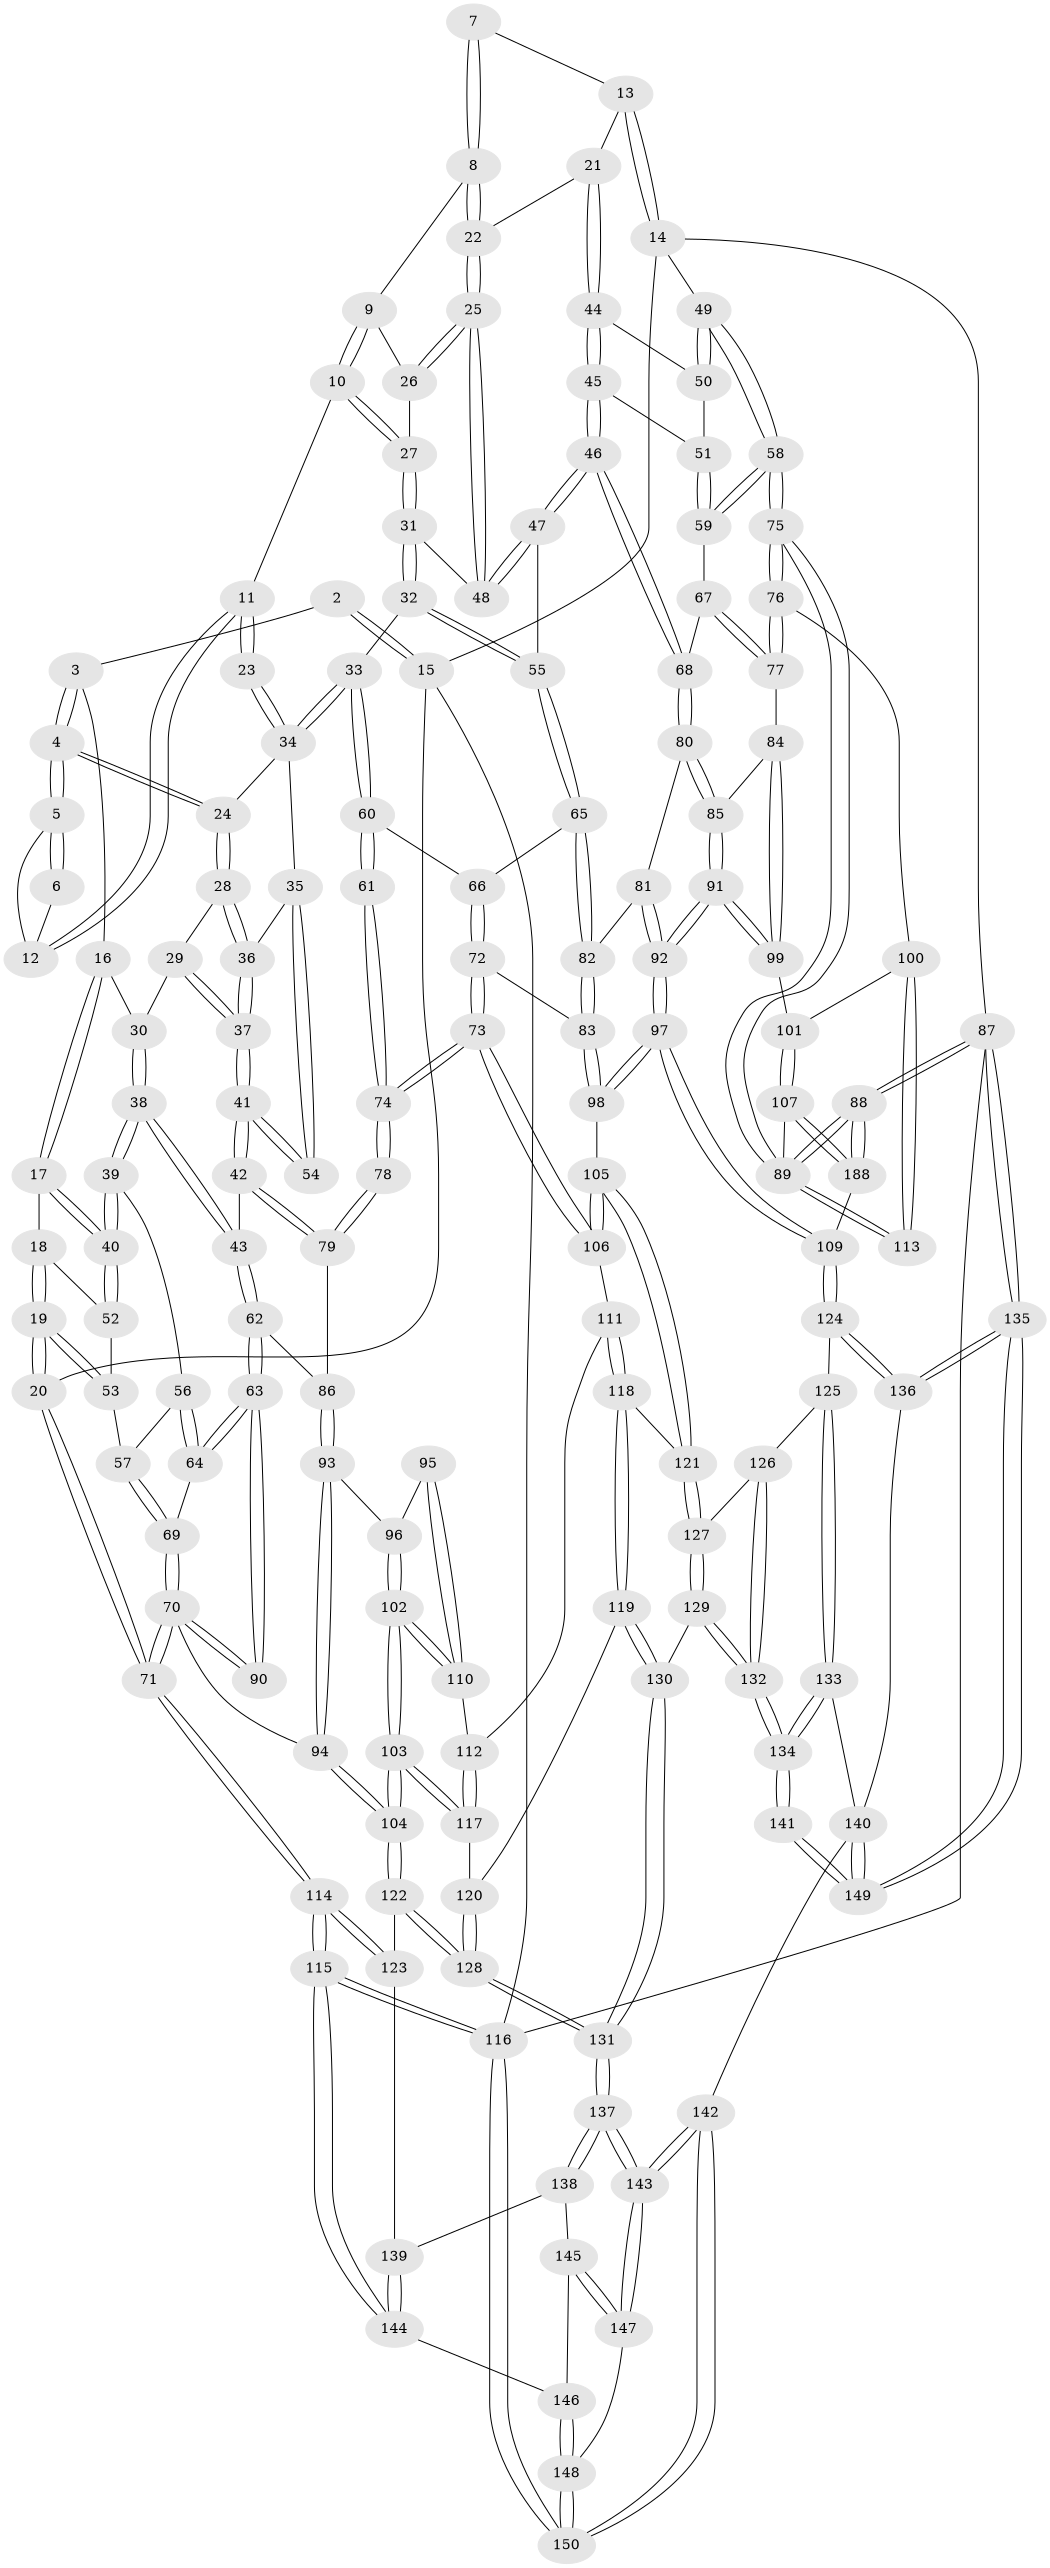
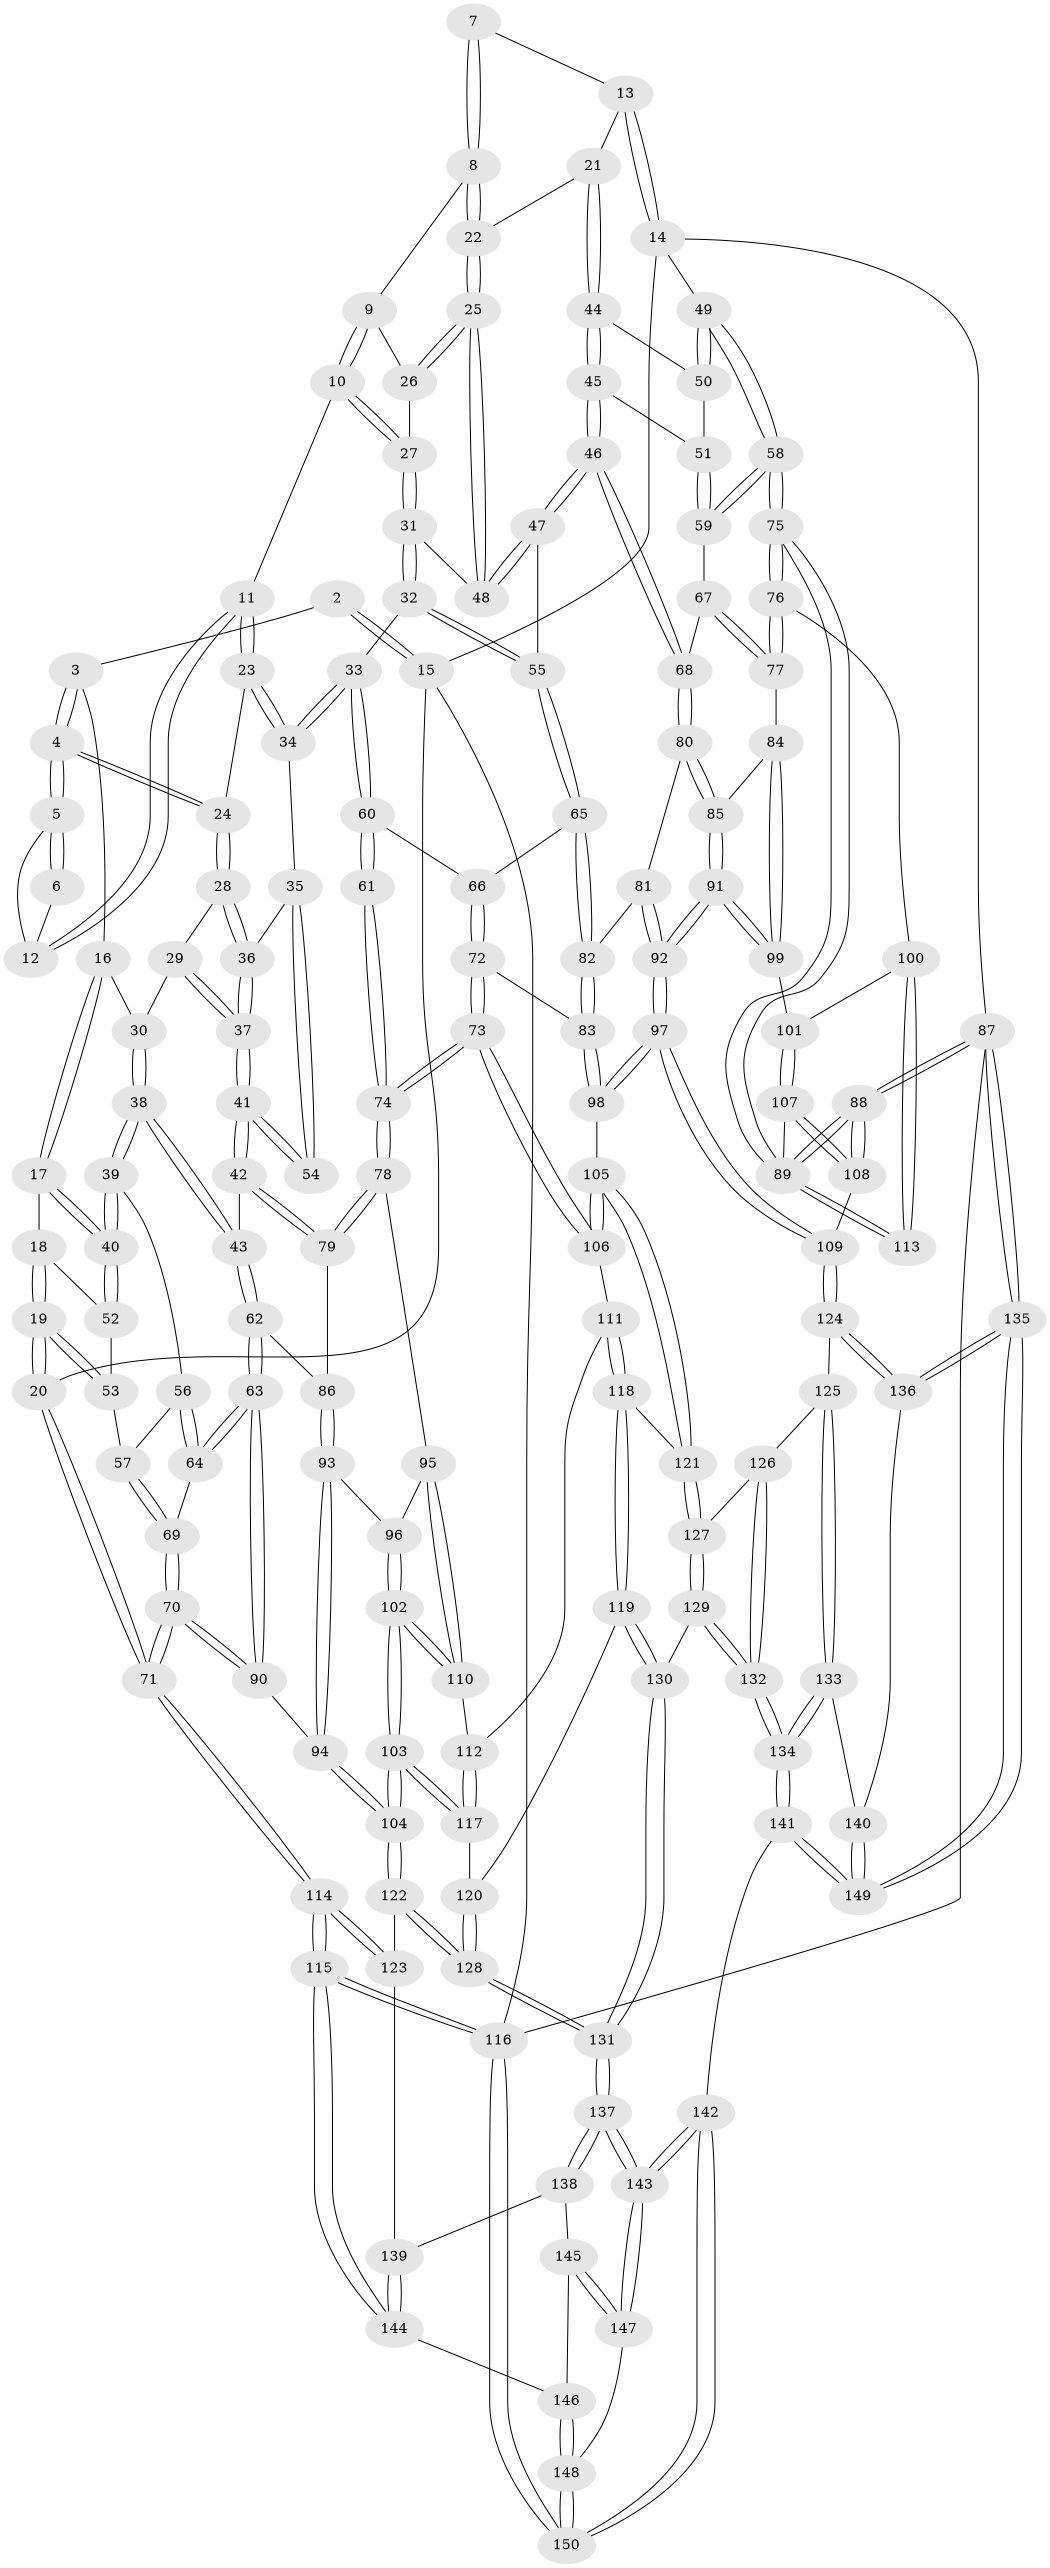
(256, 779) -> (235, 743)
(857, 1176) -> (857, 1176)
none -> (406, 1320)
(224, 1699) -> (290, 1716)
(770, 1971) -> (725, 1964)
